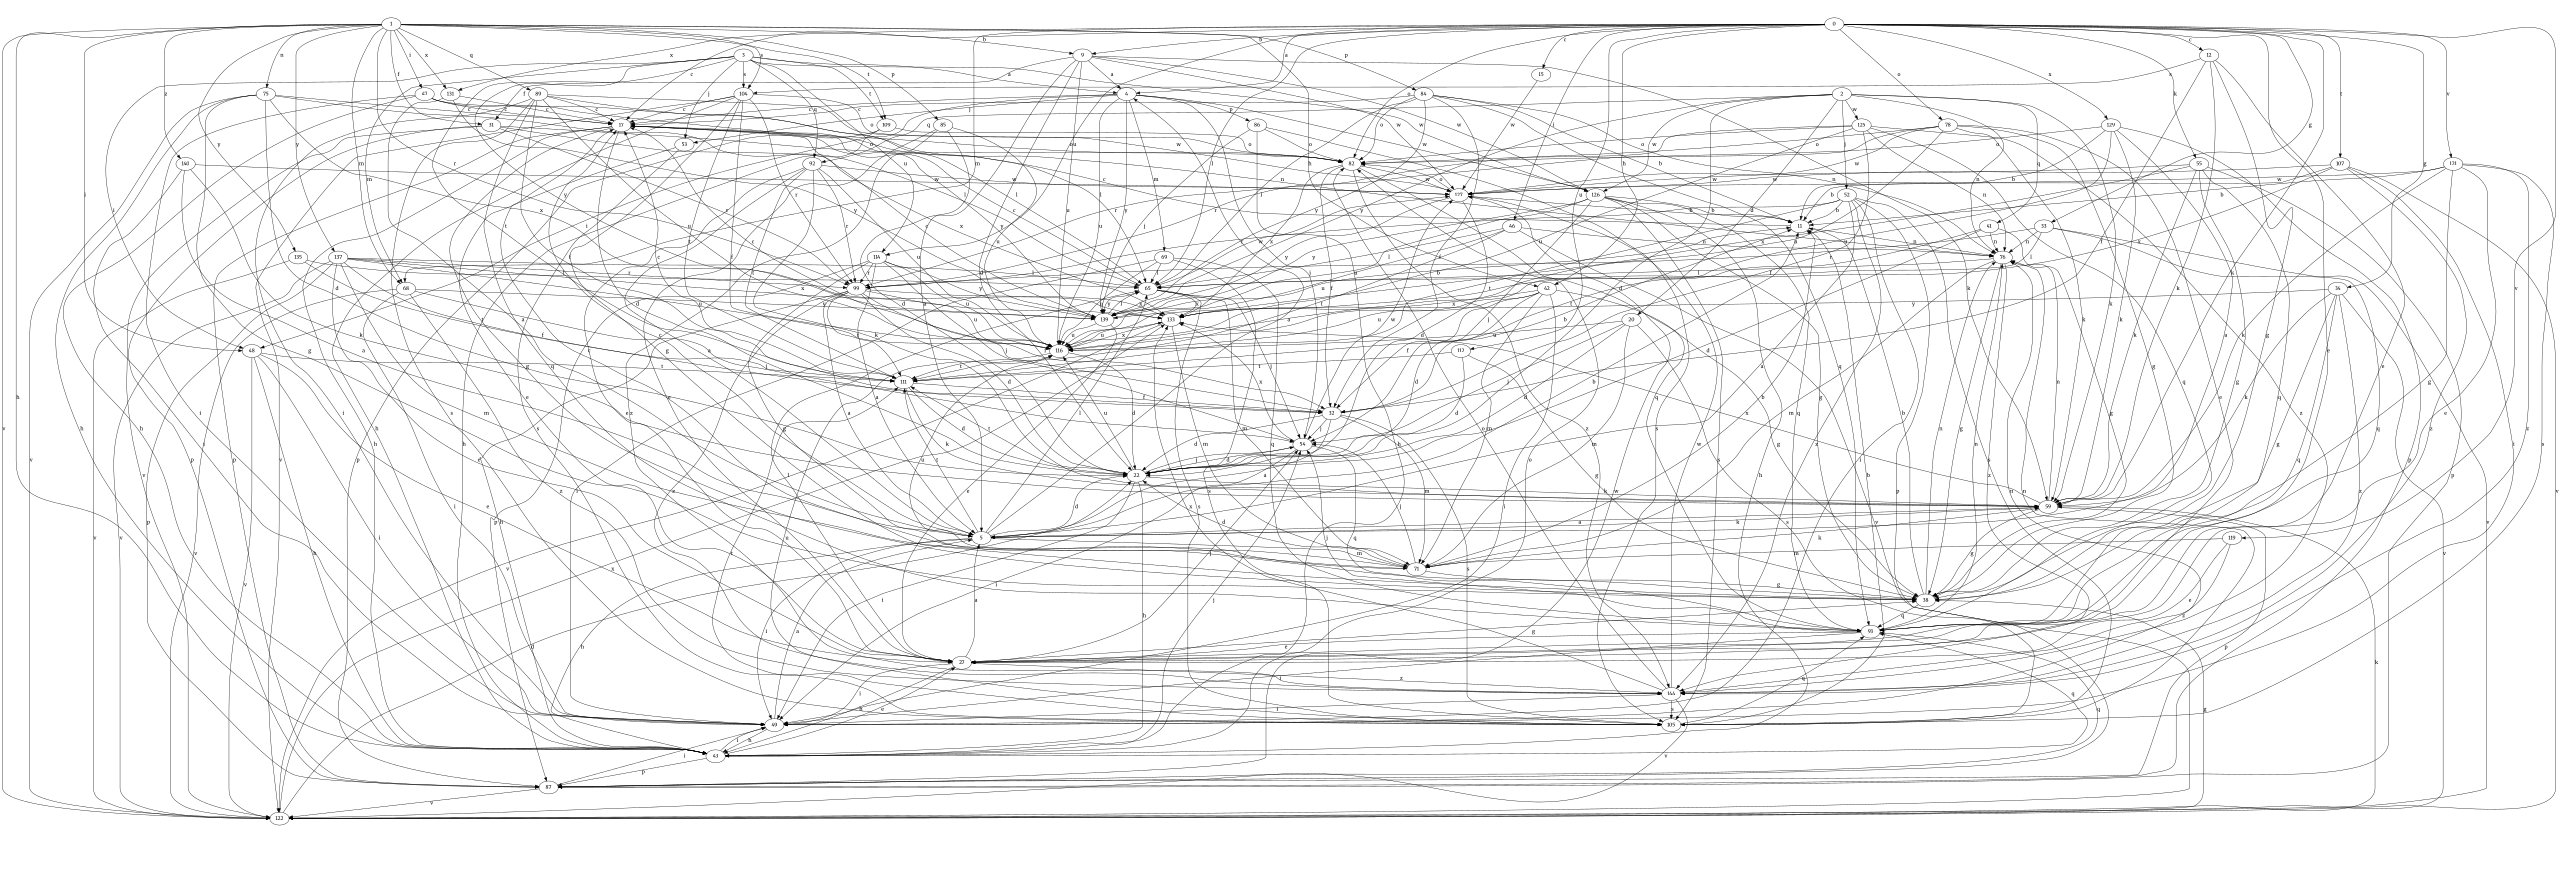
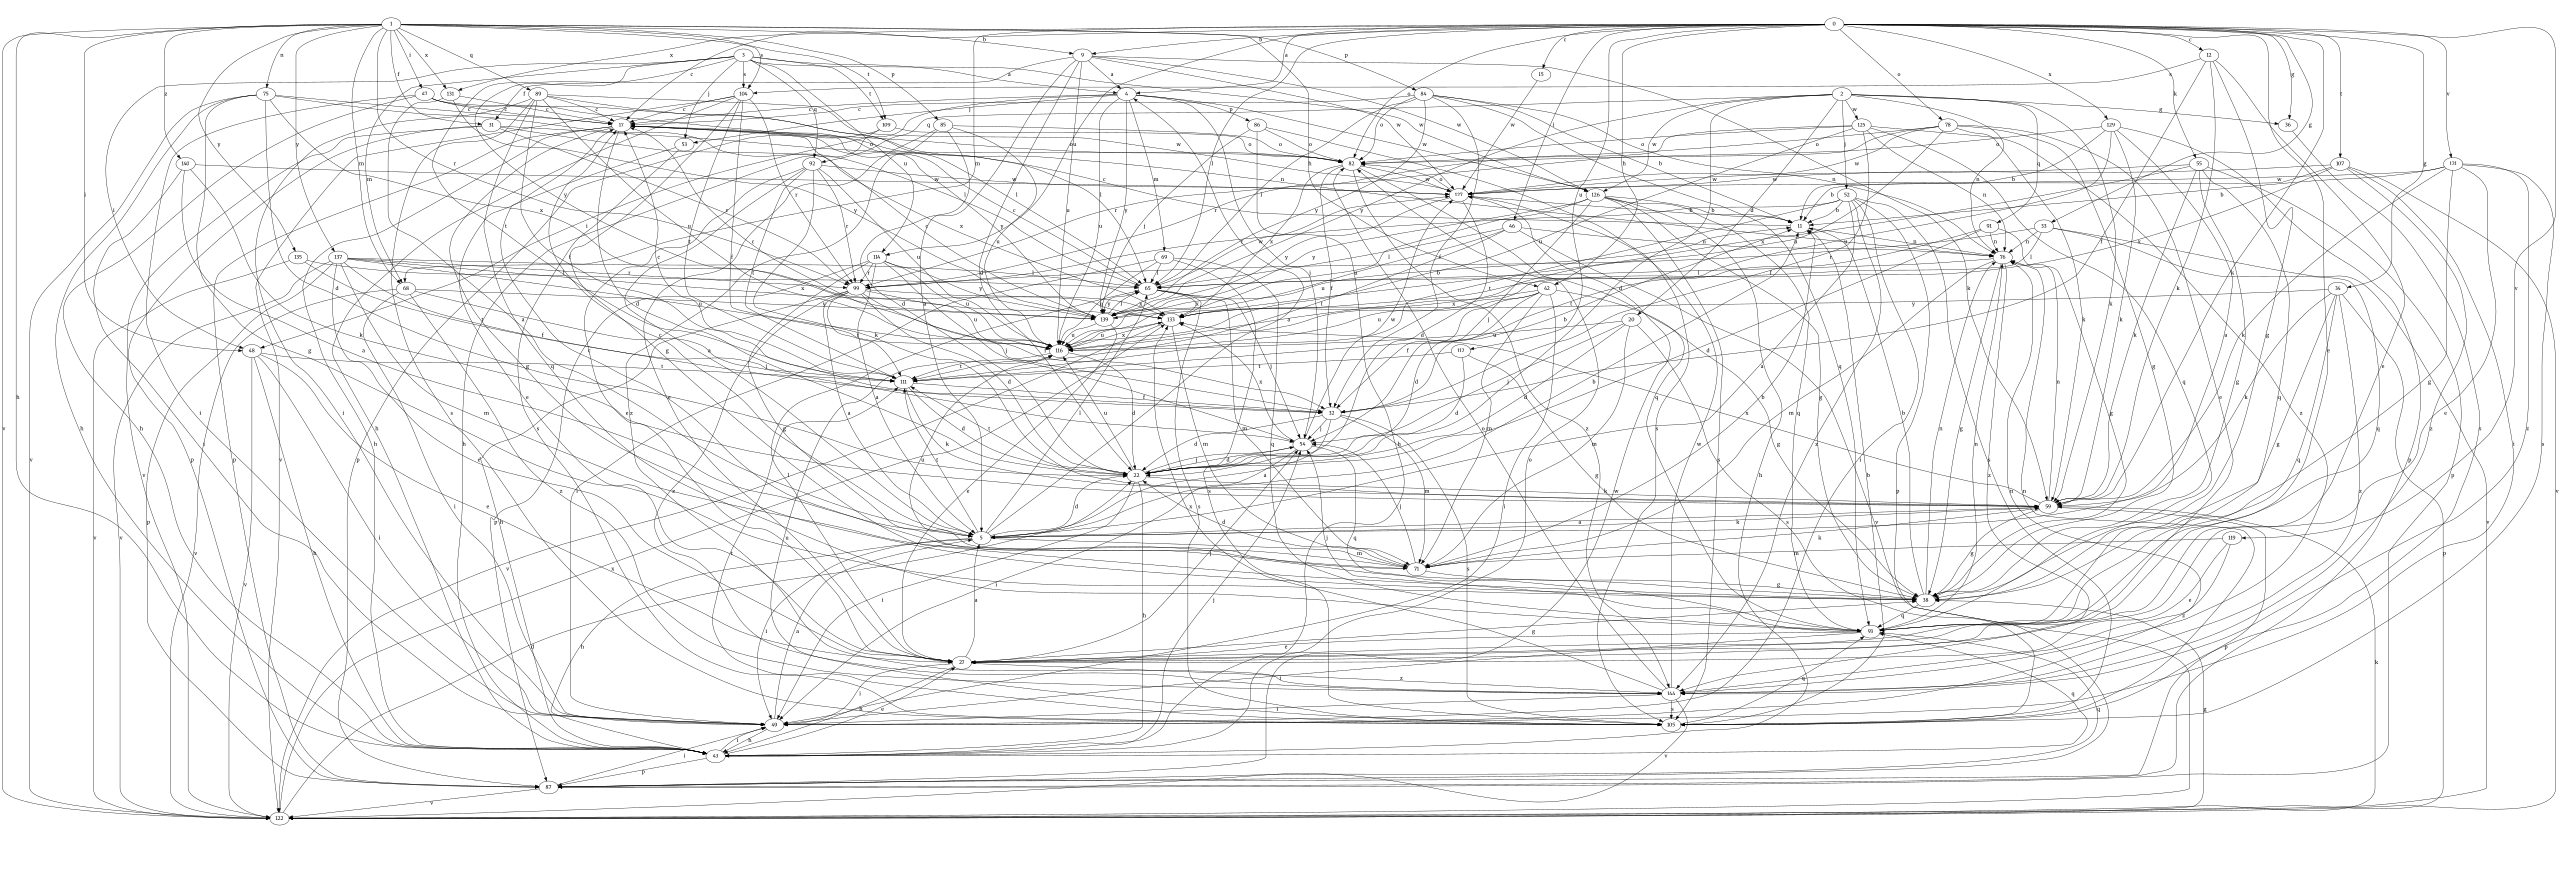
none -> (2288, 125)
(1115, 137) -> (1148, 131)
(1989, 226) -> (1989, 226)
(2445, 554) -> (2445, 554)
